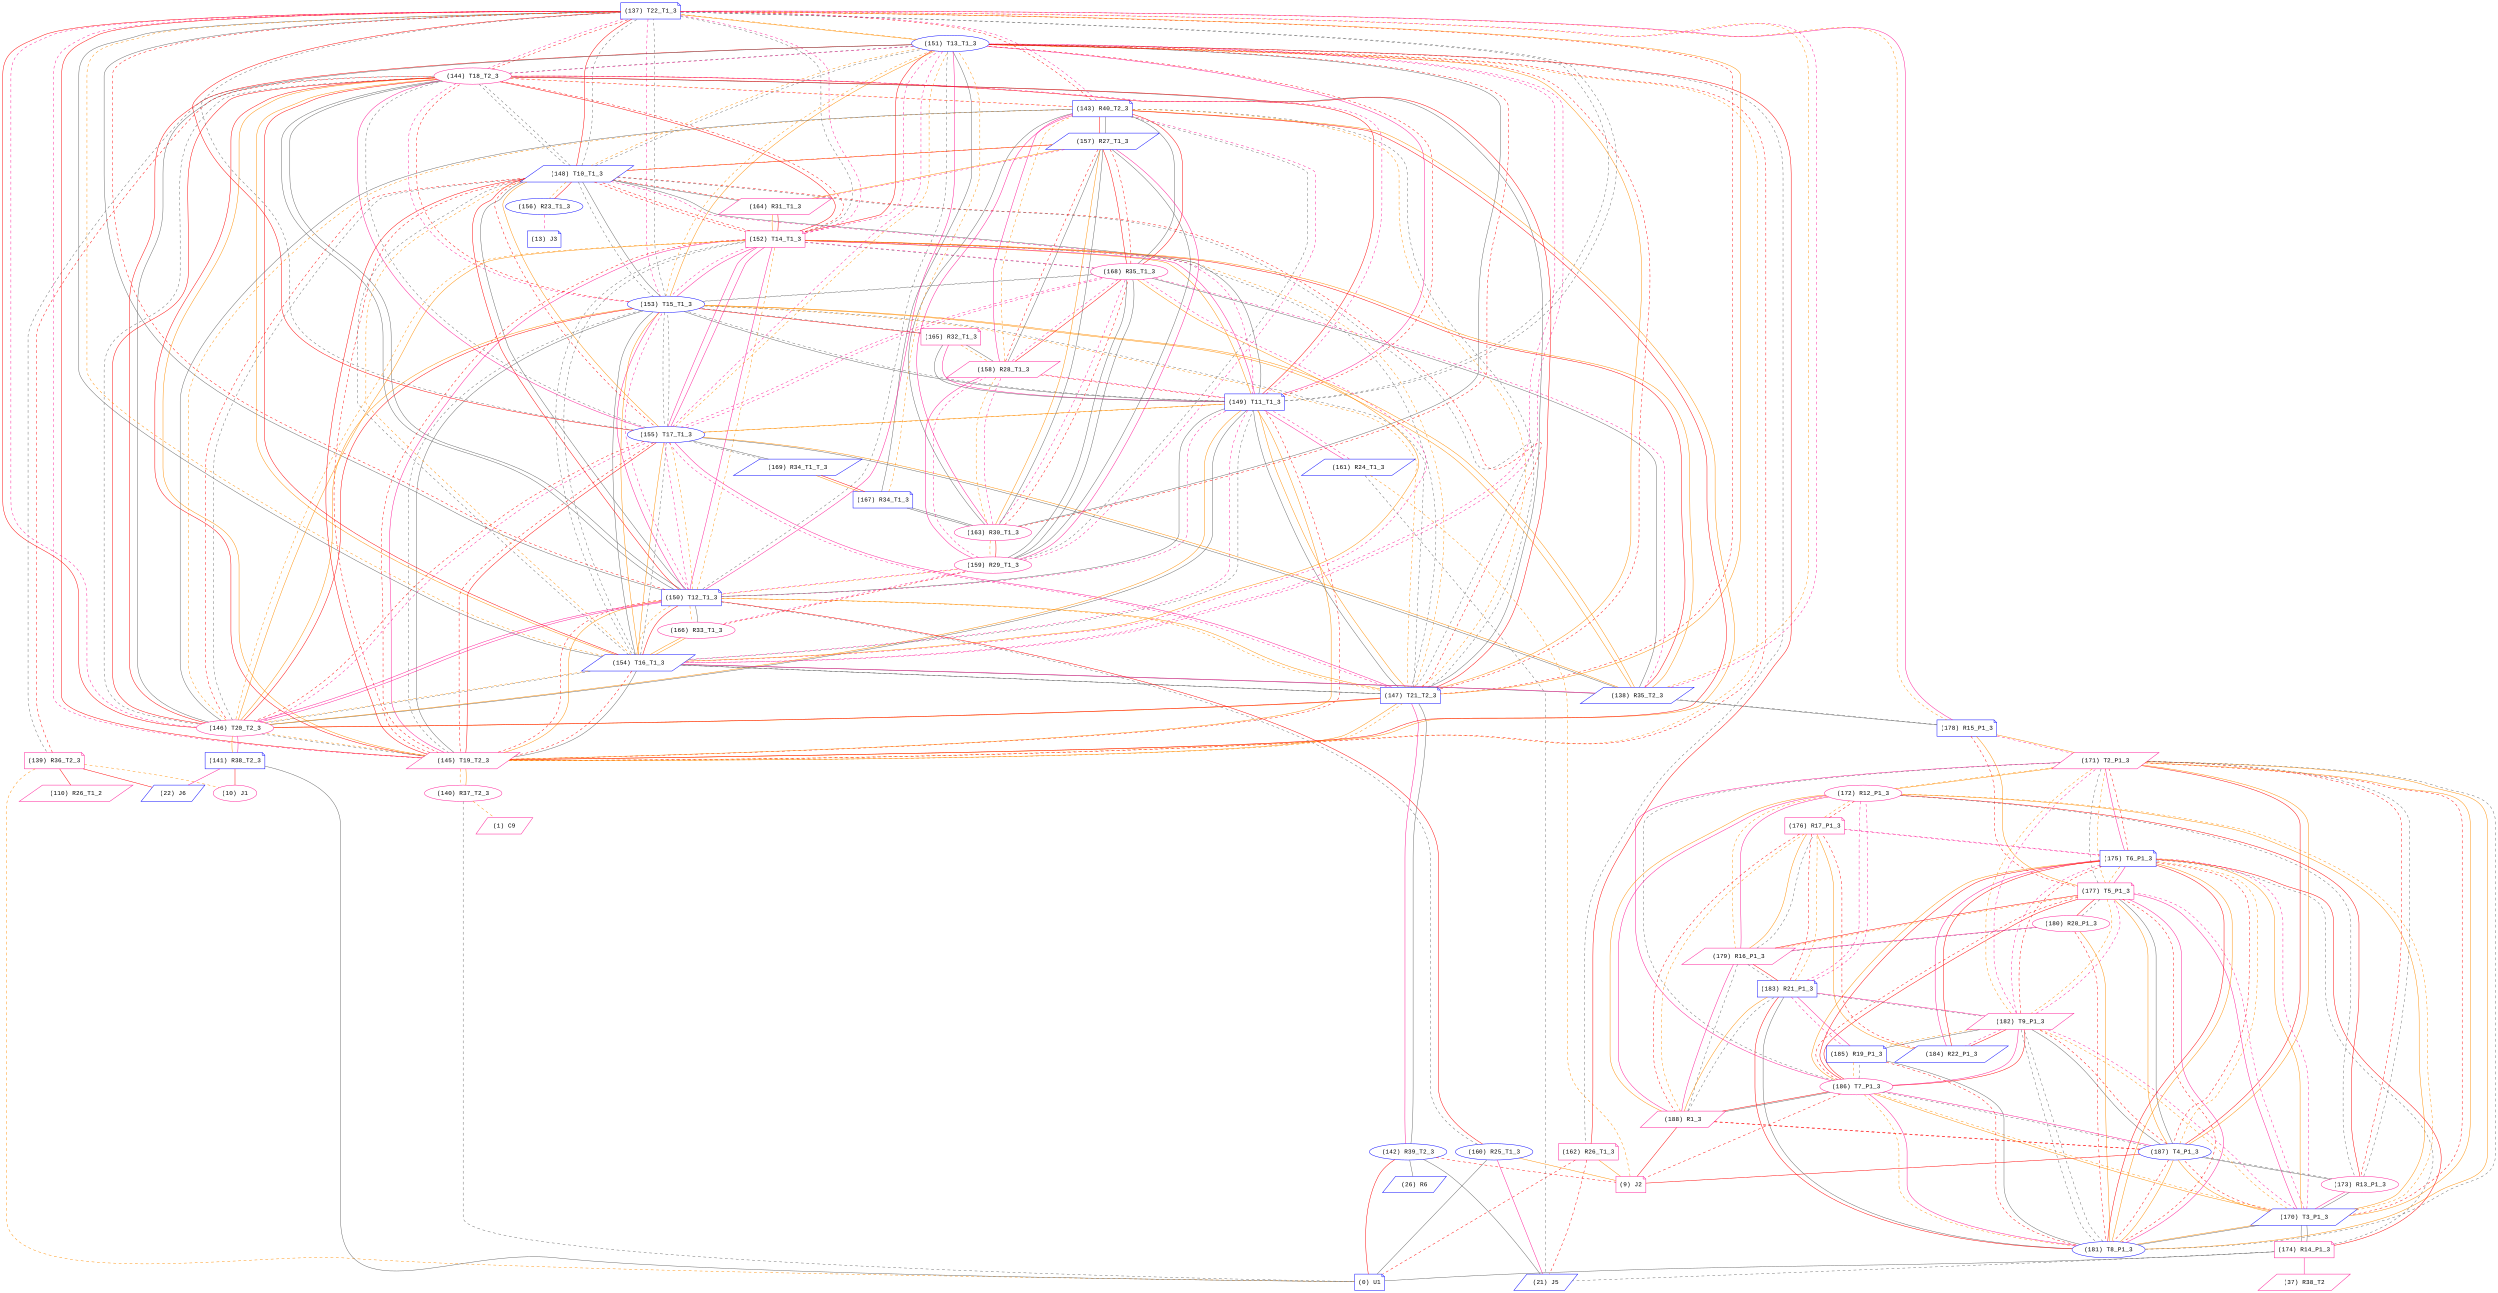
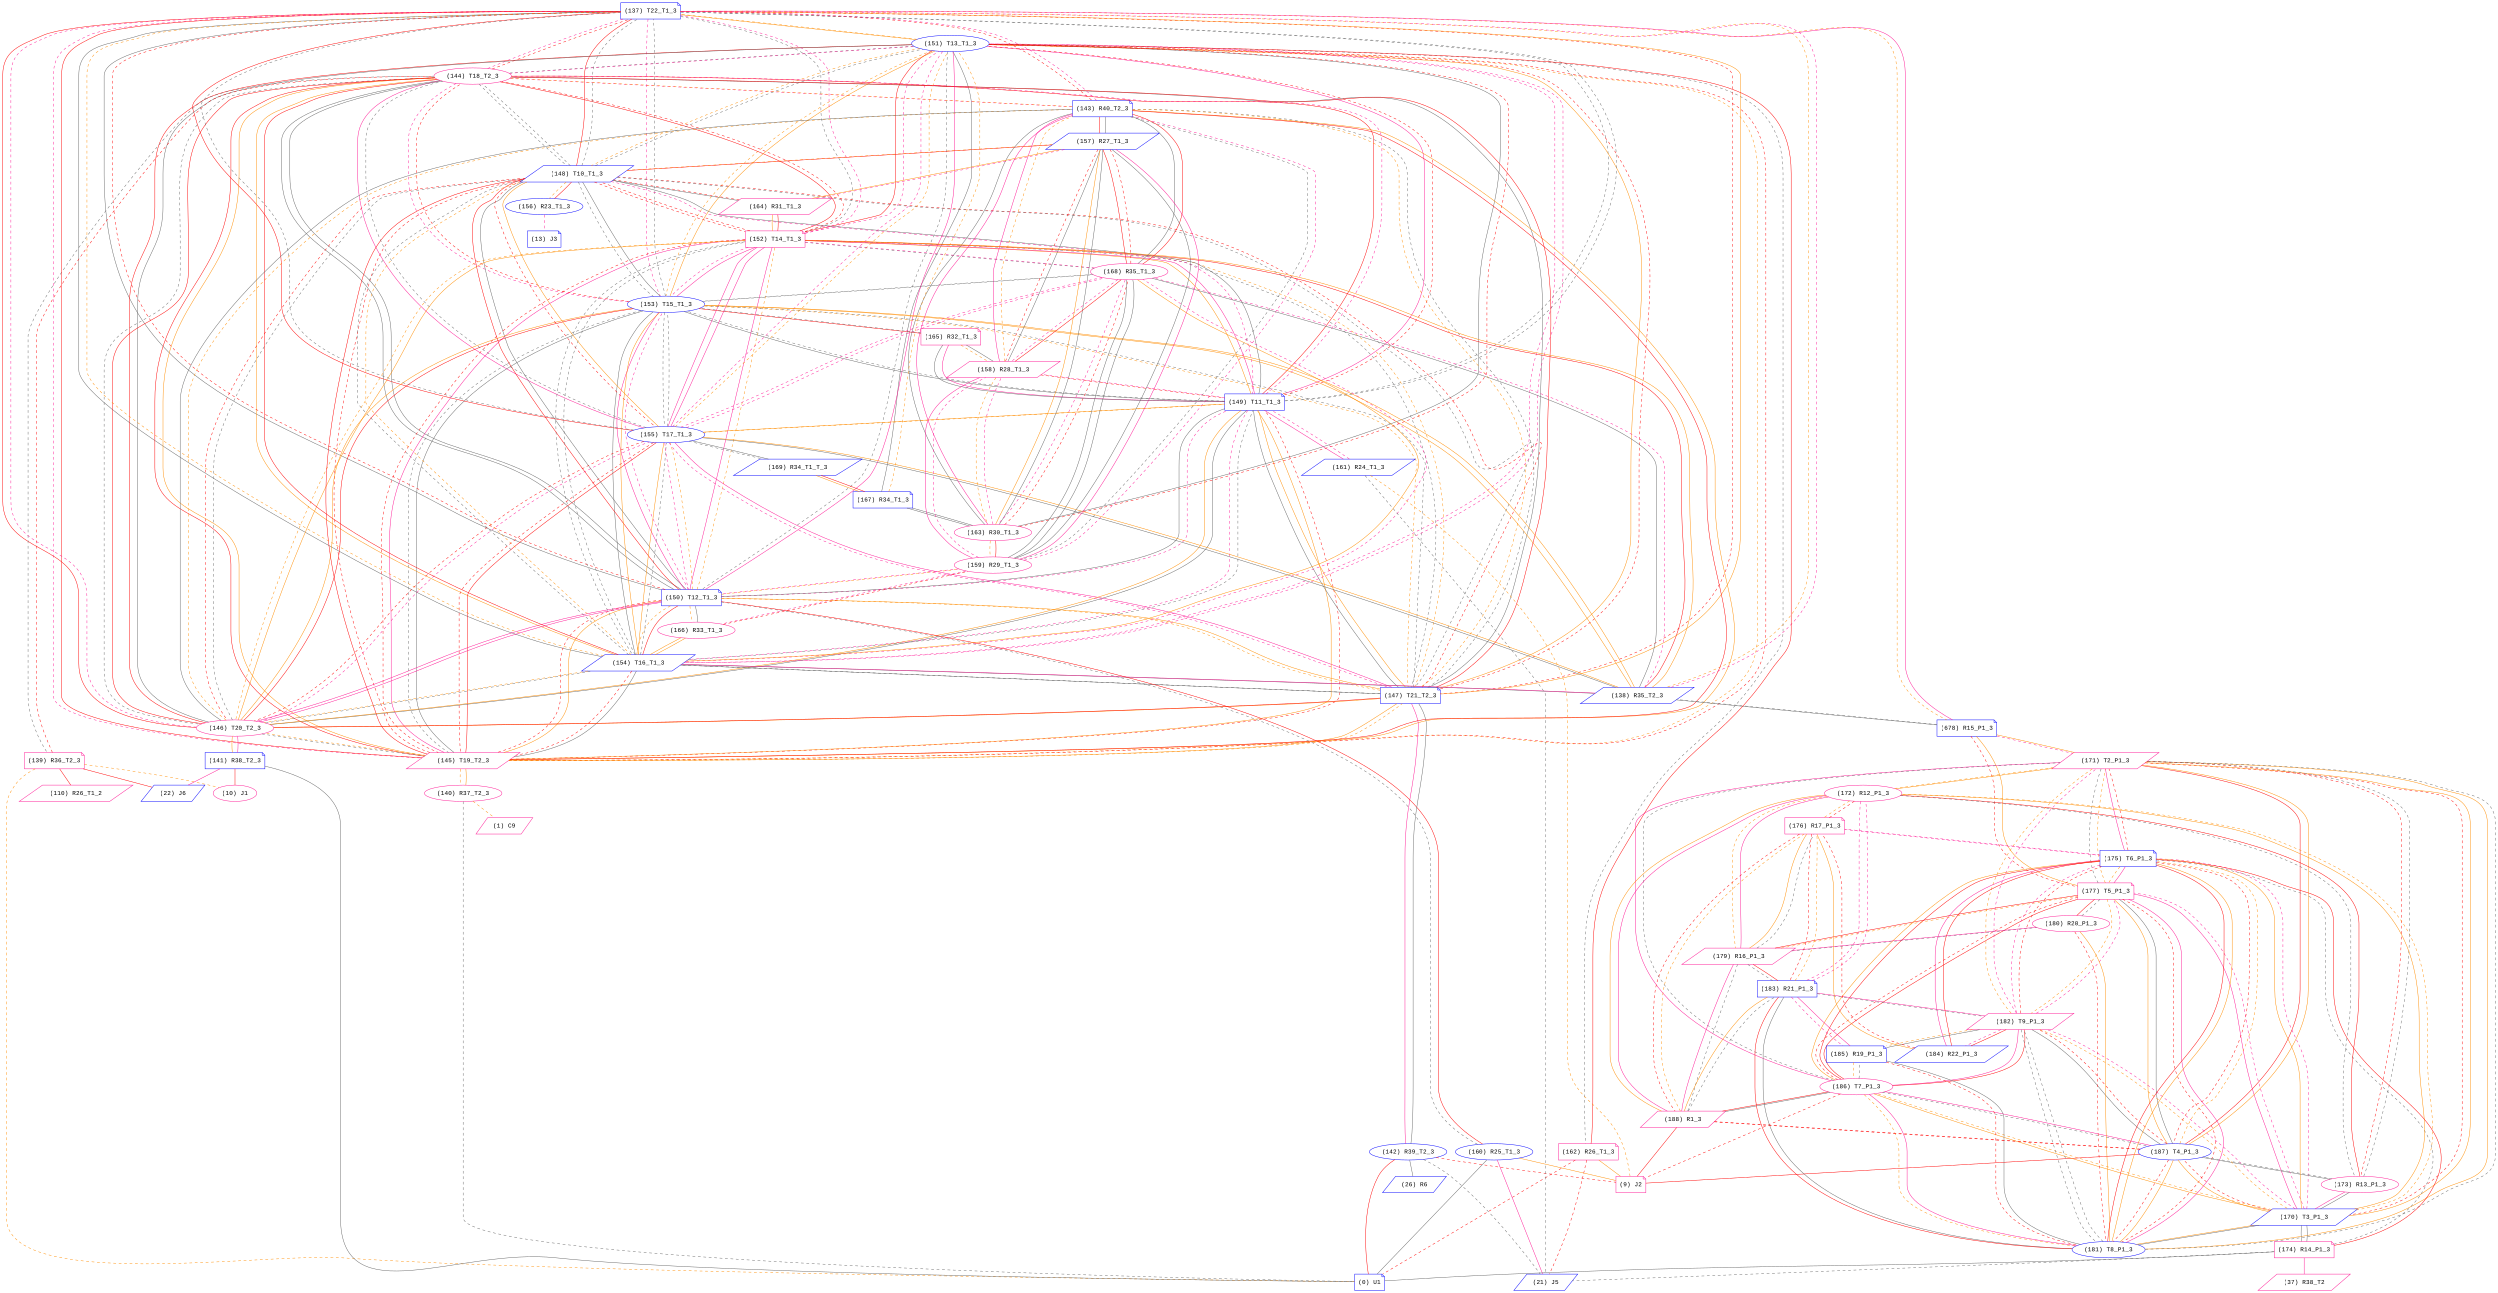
(1967, 728) -> (1967, 728)
(1485, 1208) -> (1485, 1208)
